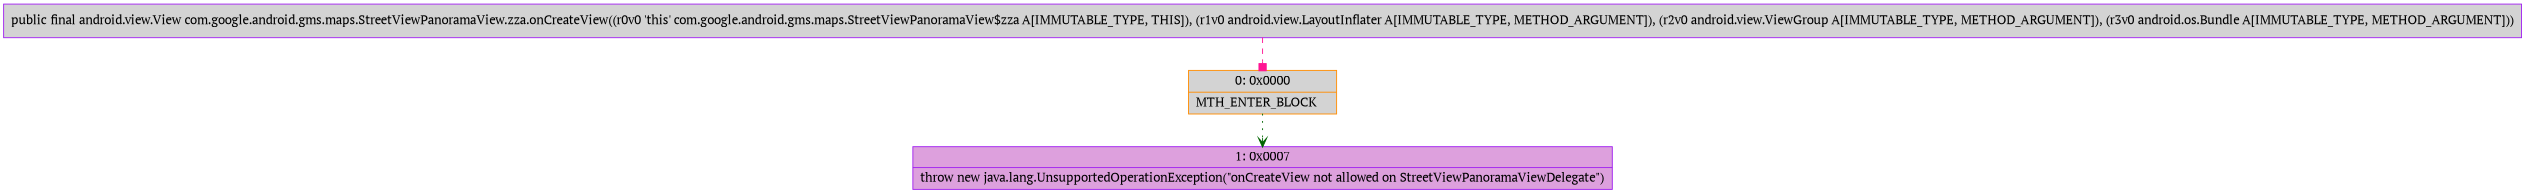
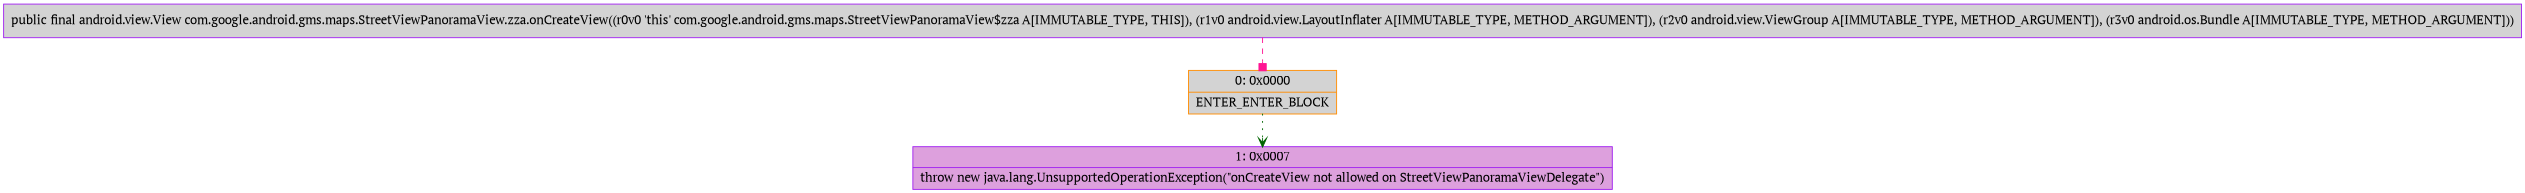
(1256, 103) -> (1263, 103)
